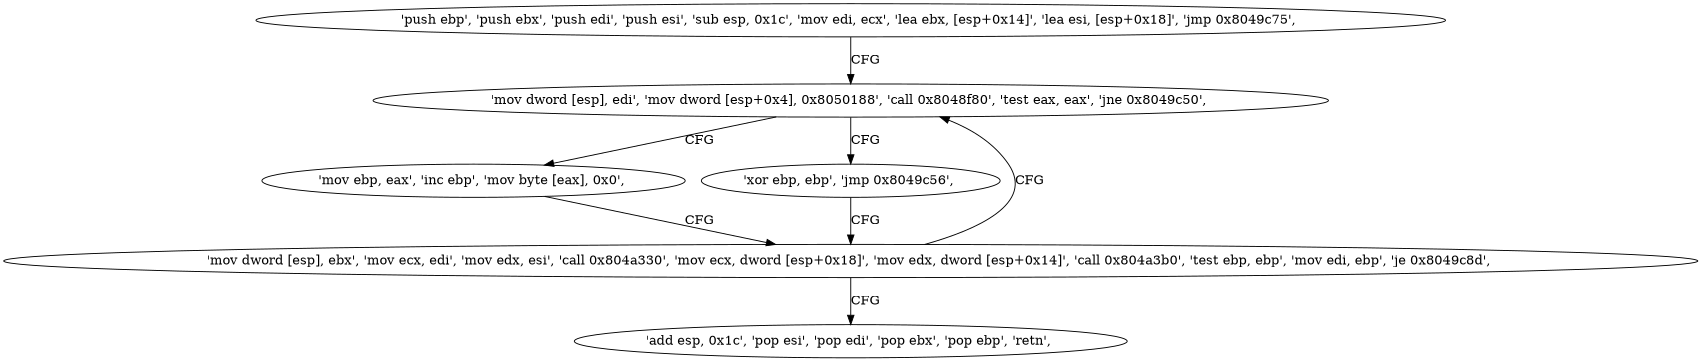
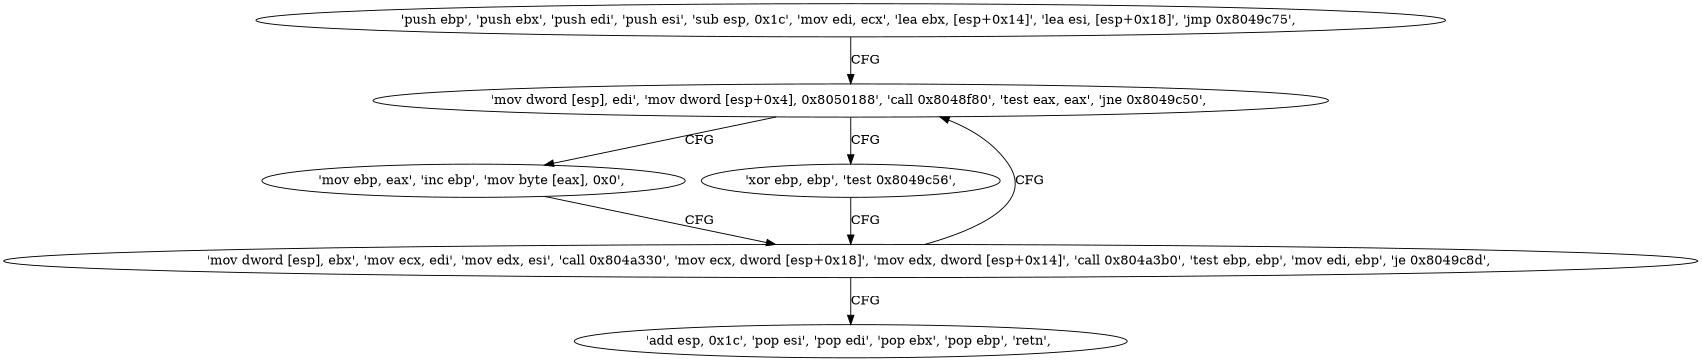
(851, 181) -> (851, 181)
